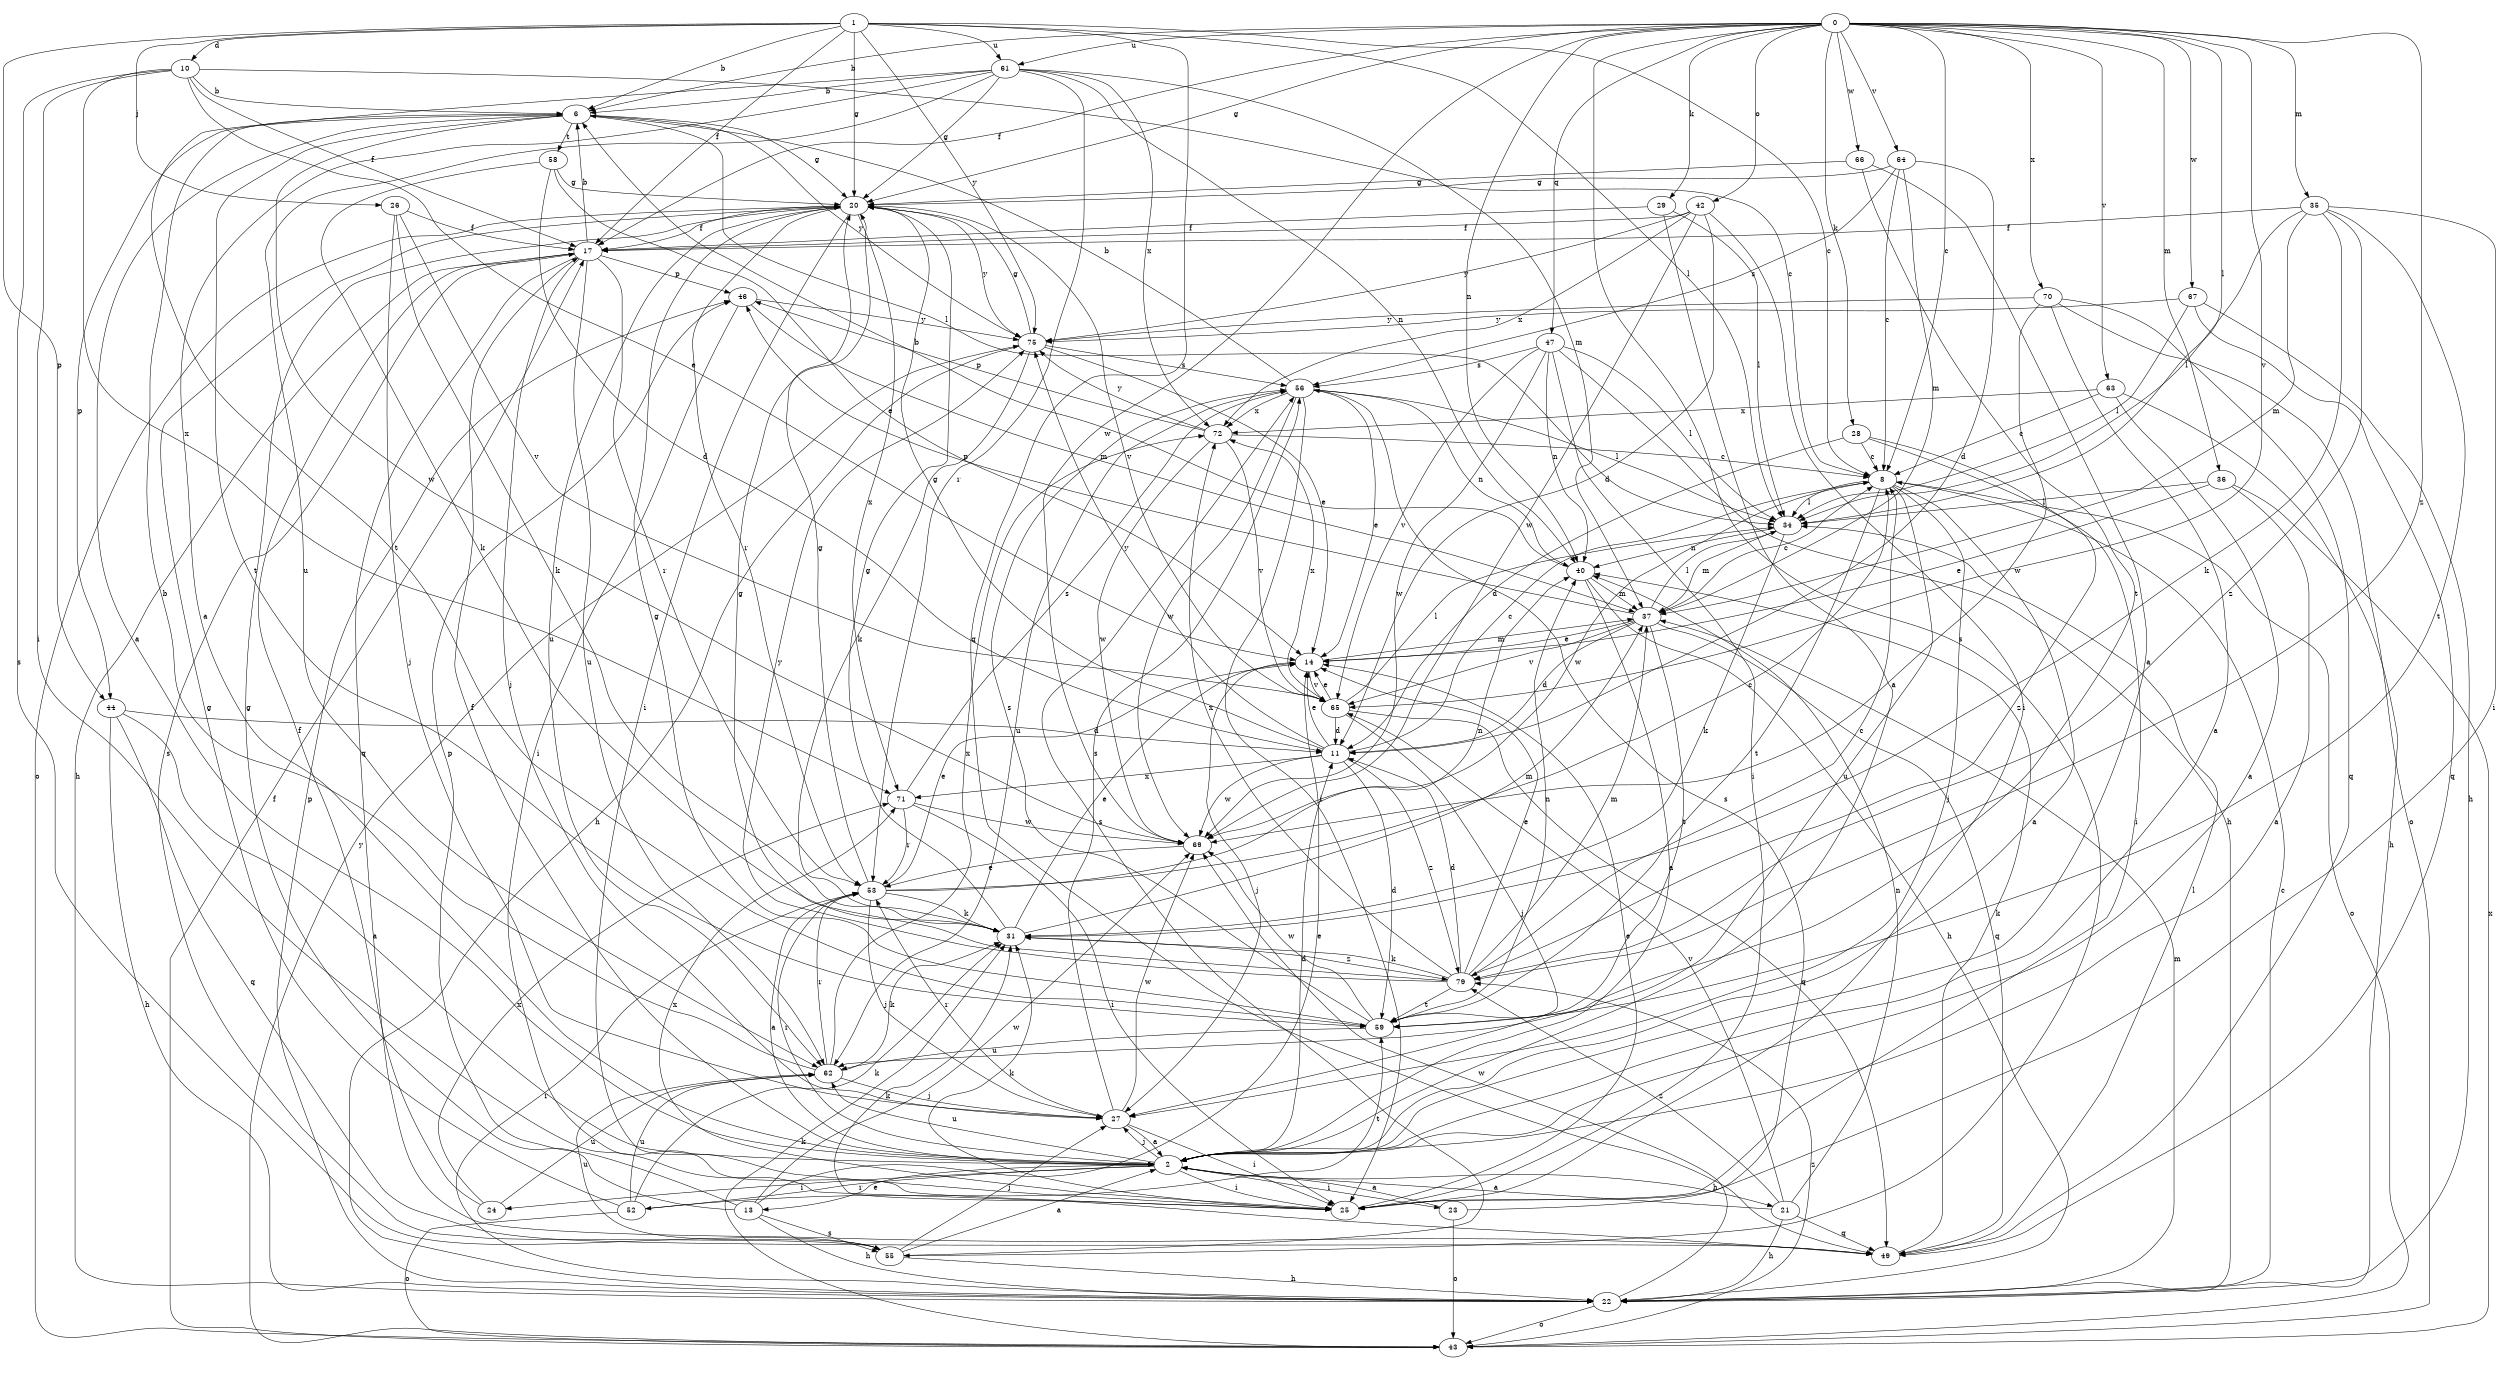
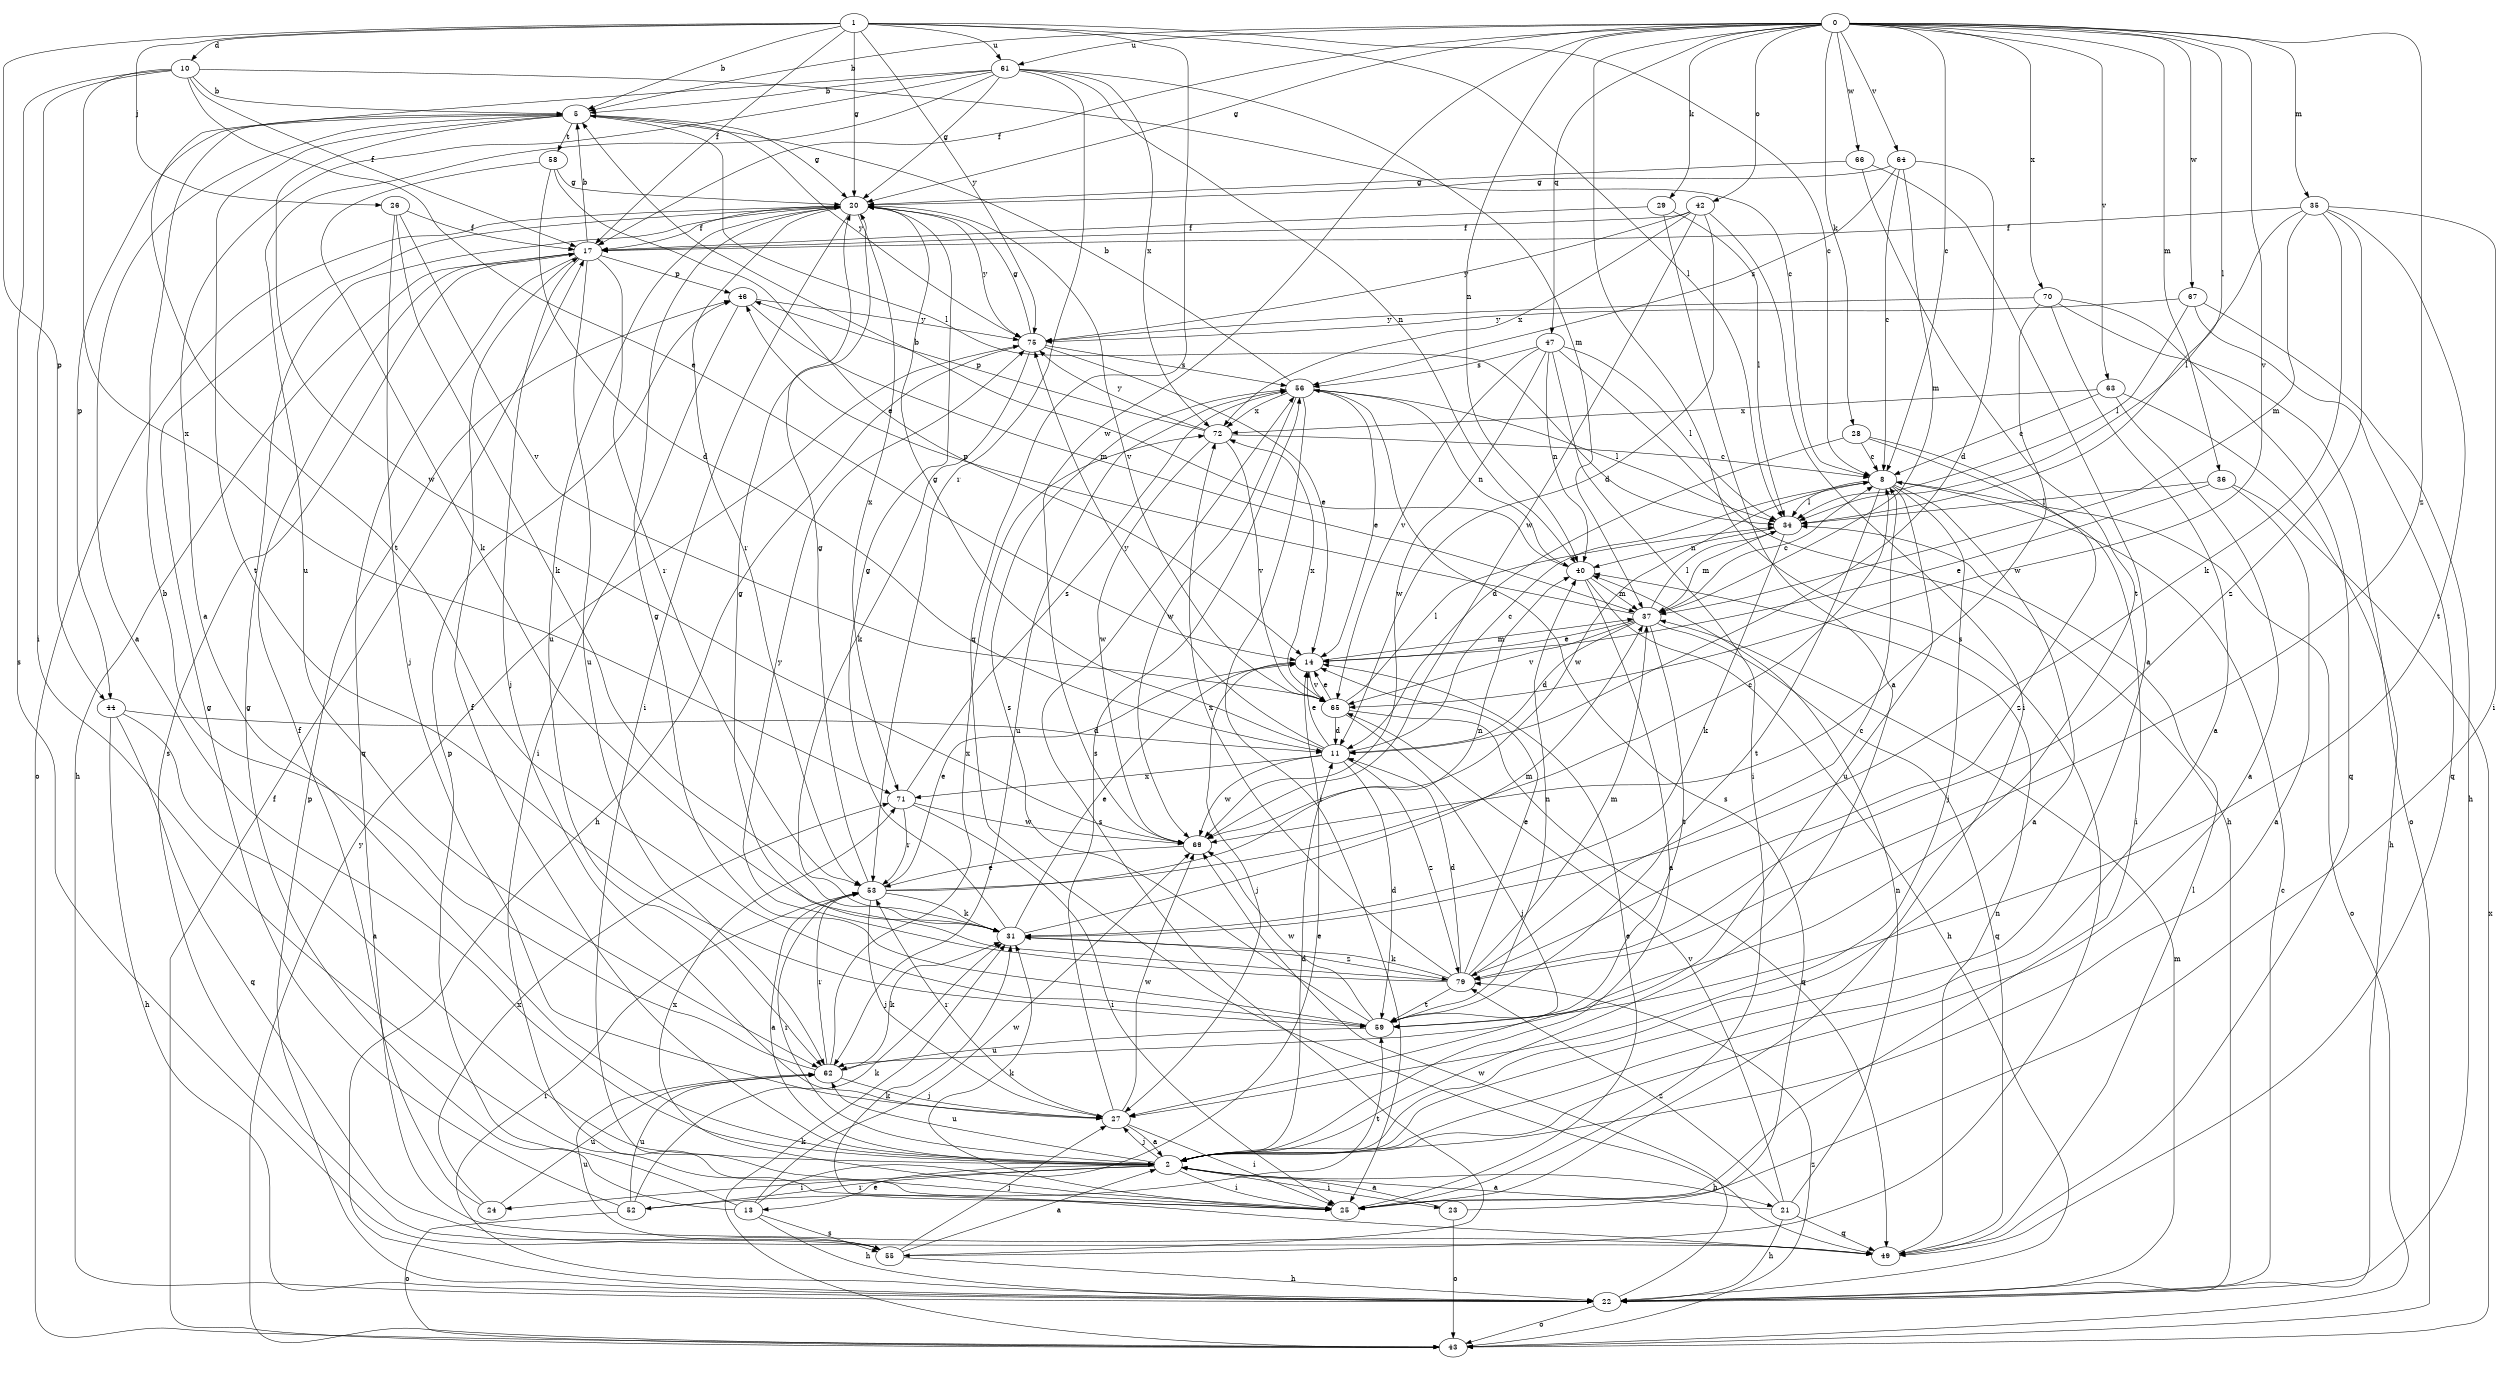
(576, 114) -> (576, 114)
(1998, 914) -> (1998, 914)
